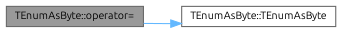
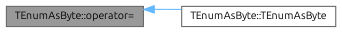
(157, 24) -> (168, 9)
